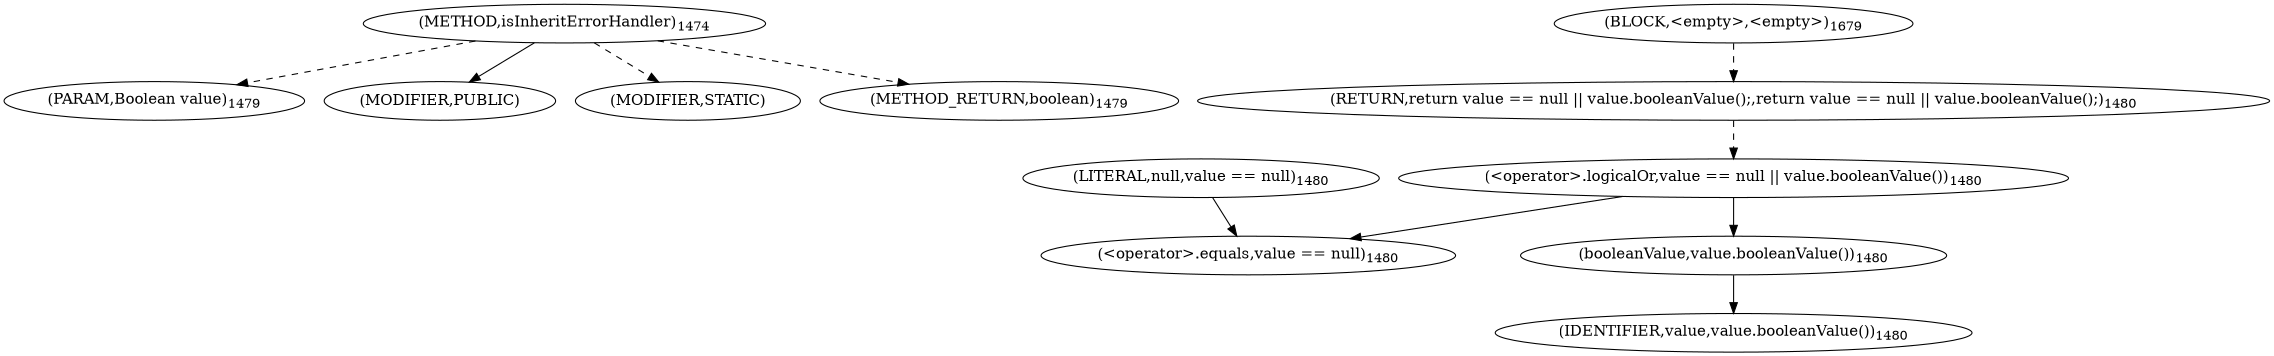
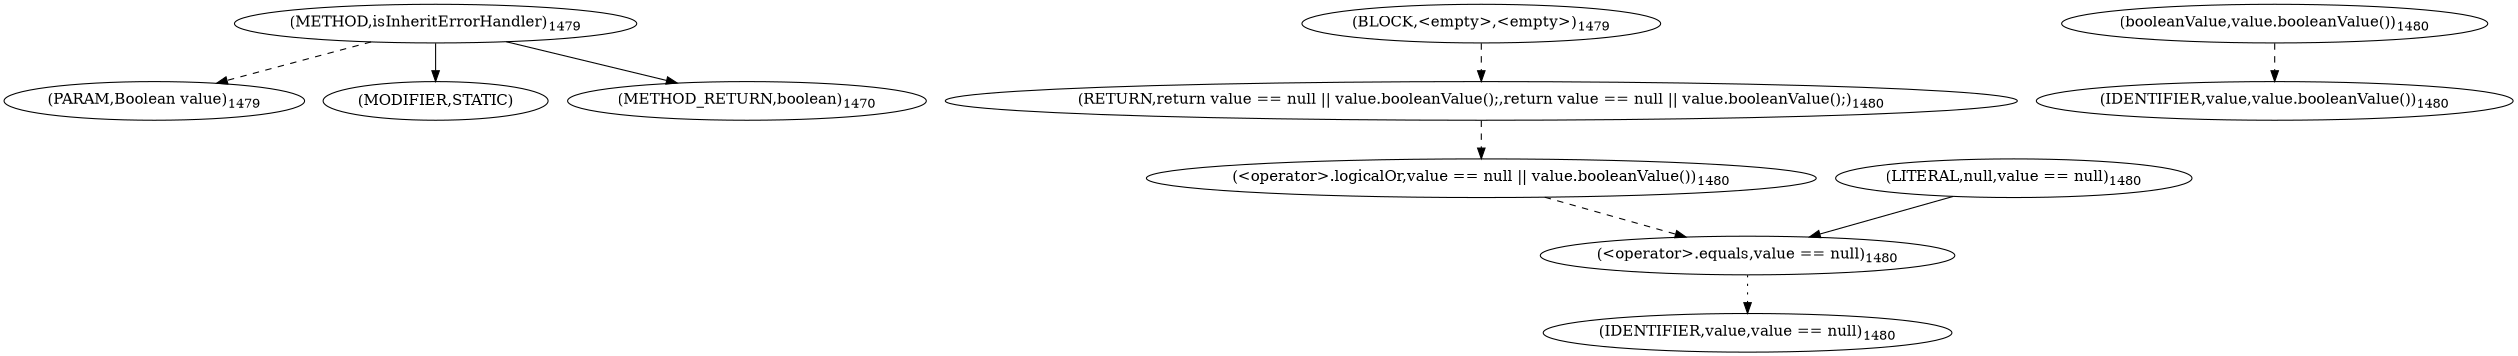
(694, 22) -> (565, 22)
(1846, 22) -> (1594, 22)
(622, 60) -> (436, 57)
(778, 62) -> (586, 61)
(1112, 99) -> (860, 99)
(440, 101) -> none
(1734, 212) -> none
(1492, 217) -> (1610, 216)
(1734, 289) -> (2275, 57)
none -> (1748, 333)
